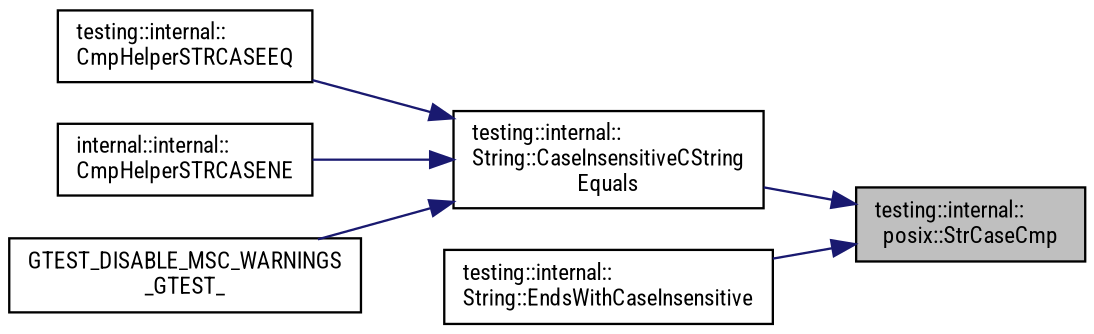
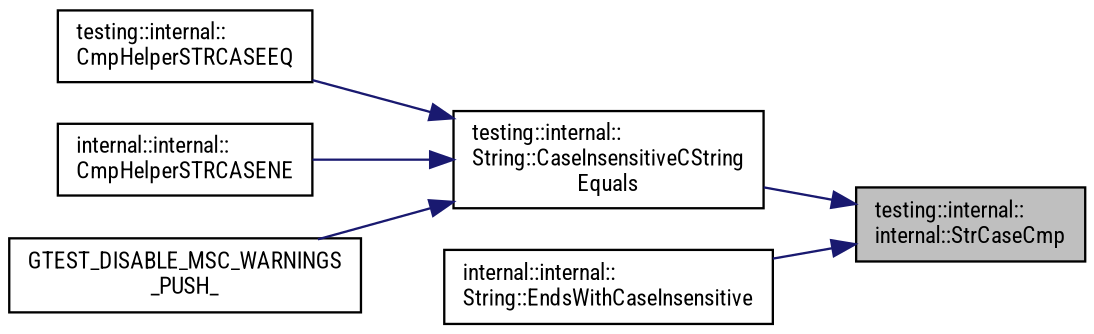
(971, 224) -> (971, 224)
(185, 275) -> (185, 275)
(609, 287) -> (609, 287)
